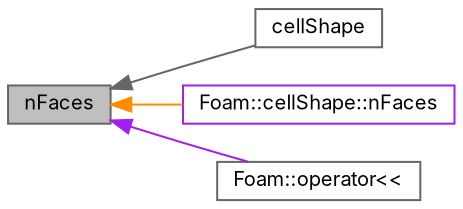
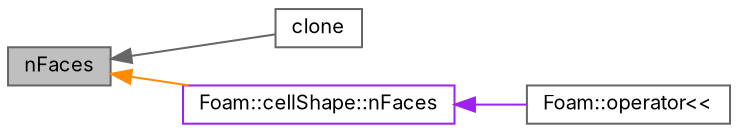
(319, 28) -> (319, 28)
(189, 145) -> (501, 105)
